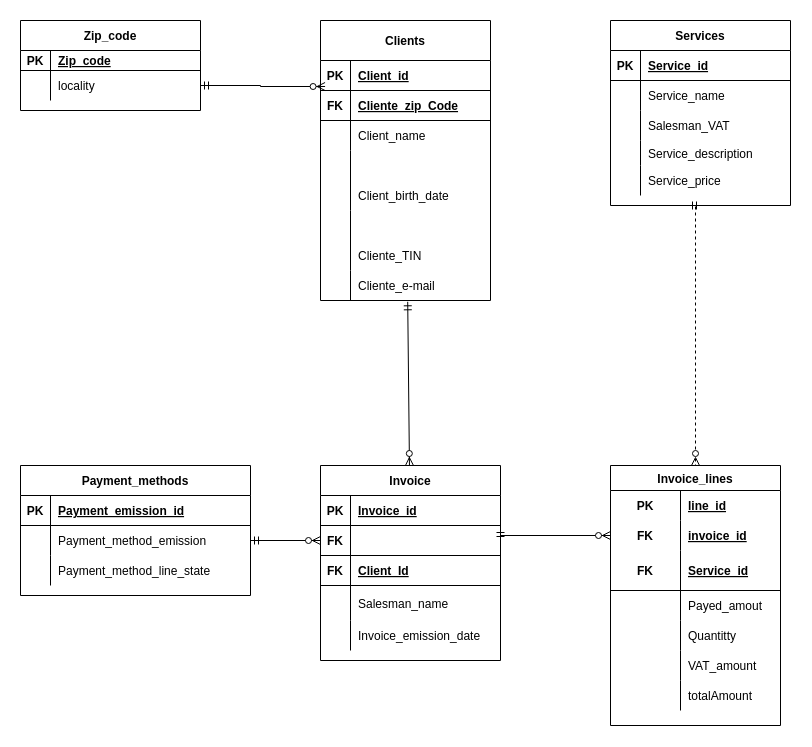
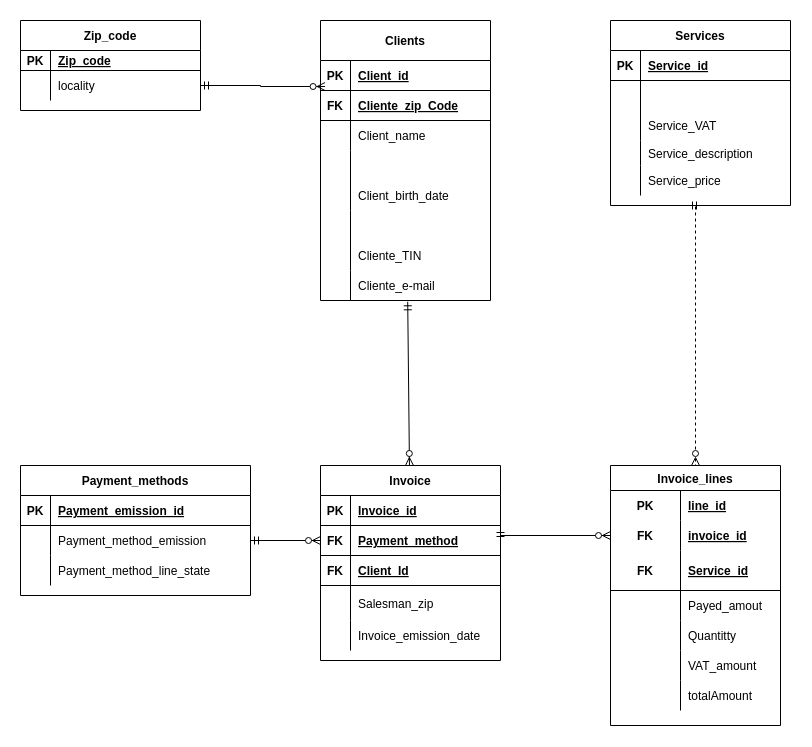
(716, 96) -> none
(687, 126) -> (683, 126)
none -> (426, 541)
(400, 604) -> (395, 604)
